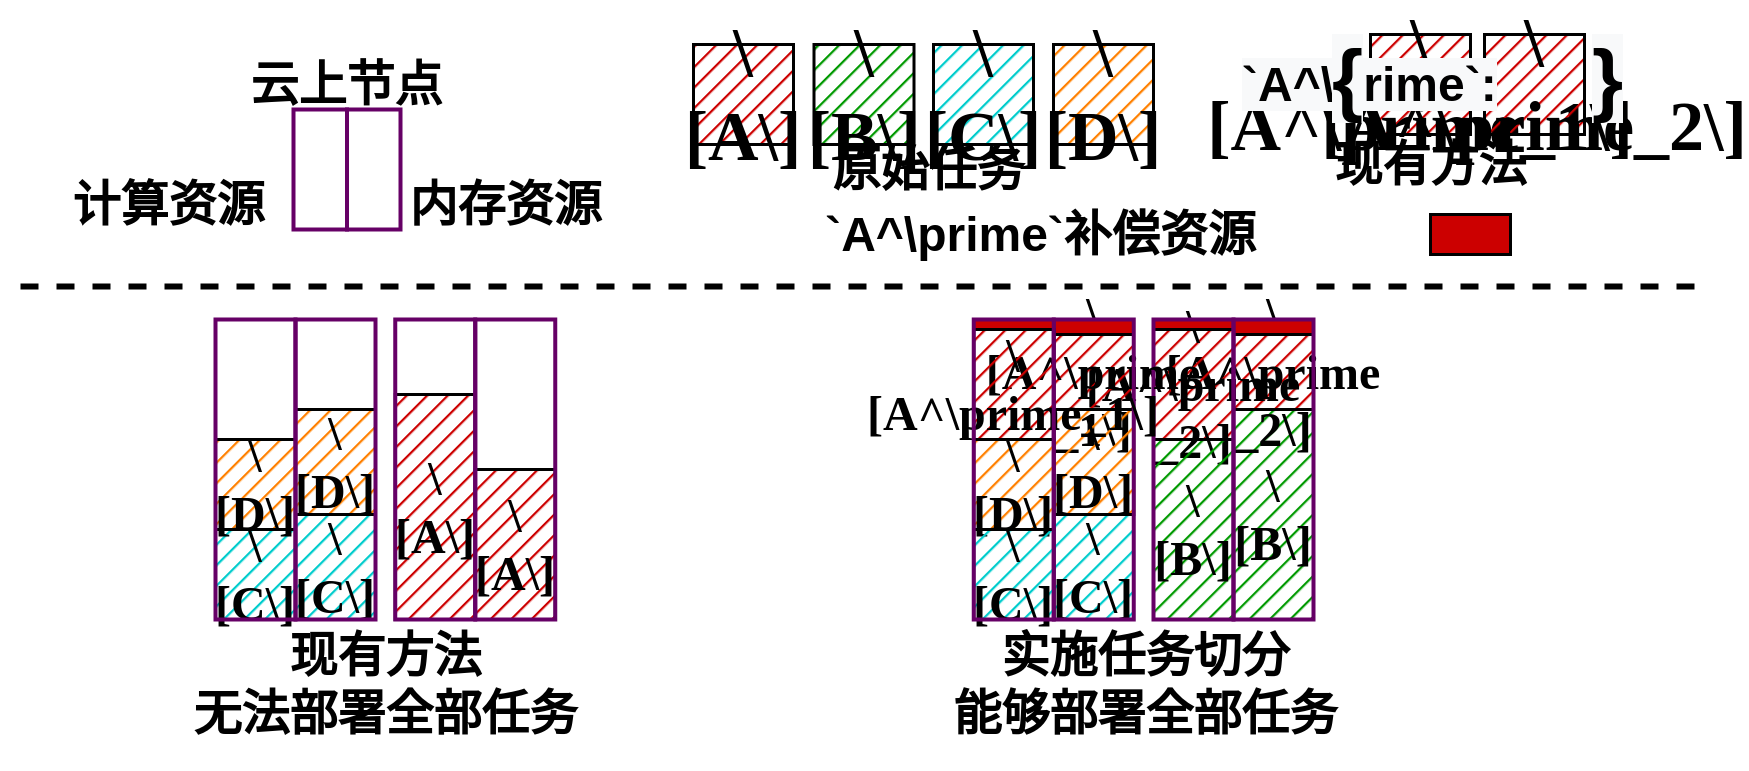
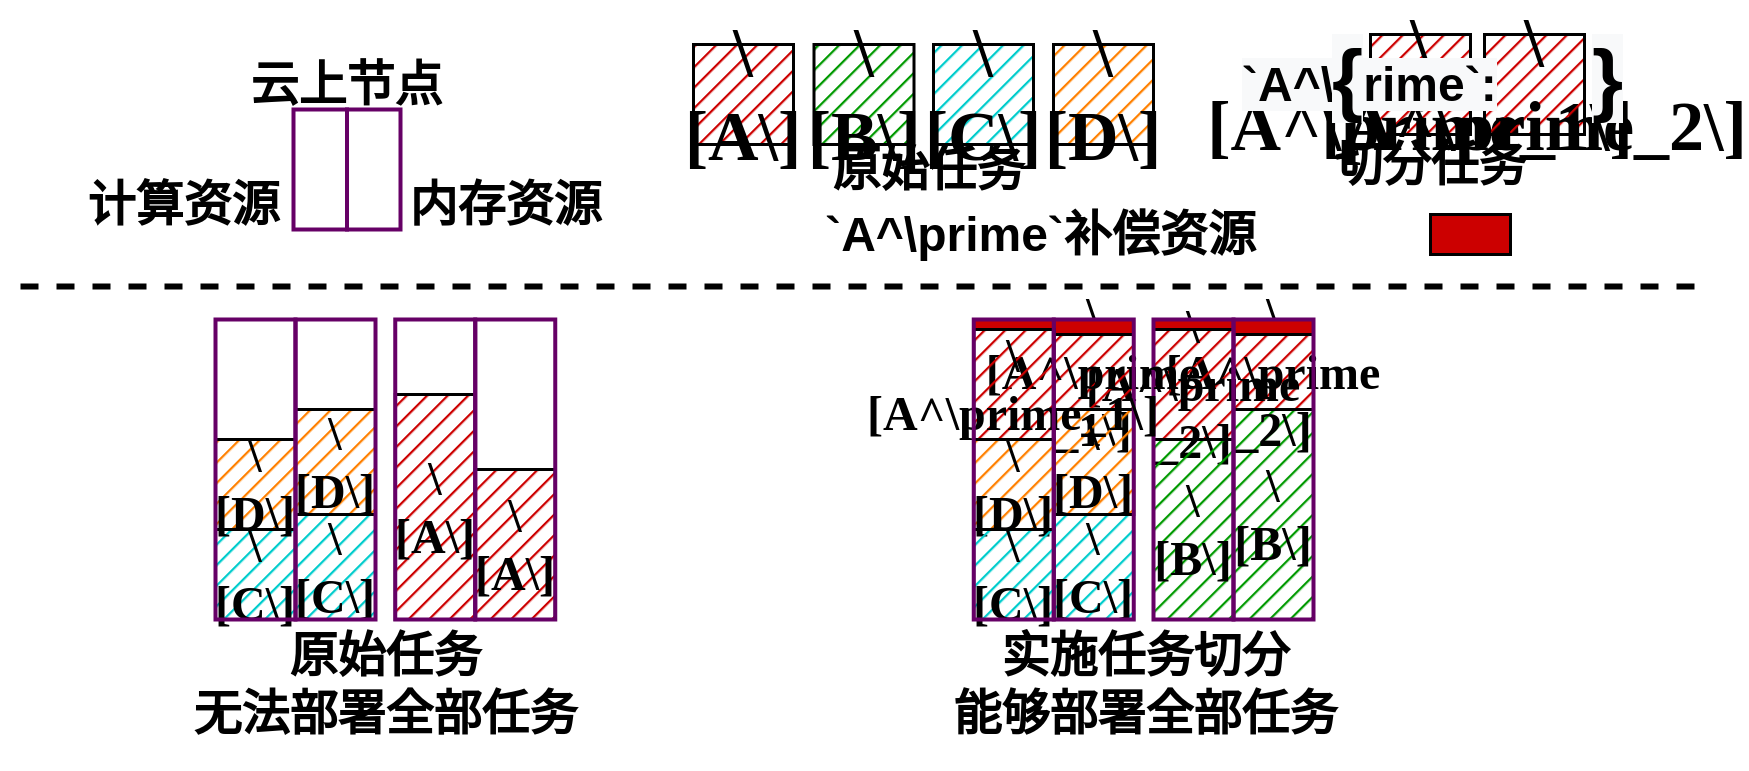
(1431, 165) -> (1431, 165)
(168, 205) -> (183, 205)
(386, 685) -> (386, 685)
